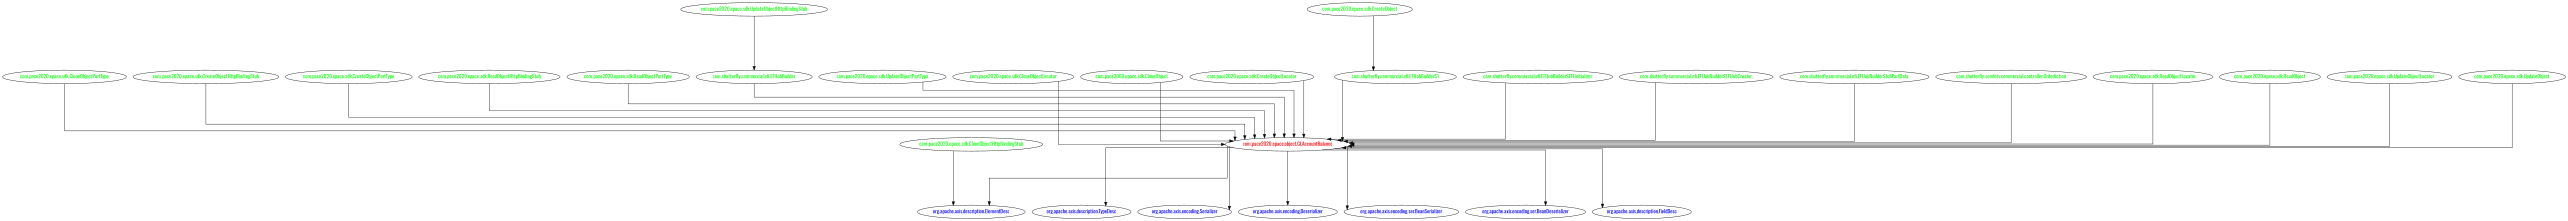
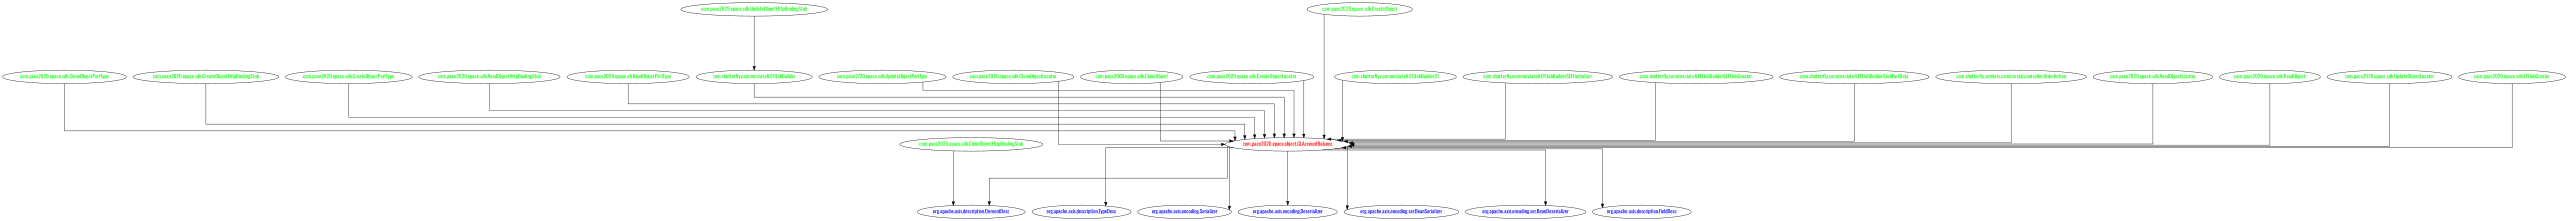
(754, 9) -> (754, 9)
(1373, 41) -> (1324, 75)
(628, 77) -> (628, 77)
(882, 77) -> (882, 77)
(2512, 77) -> (2512, 77)
